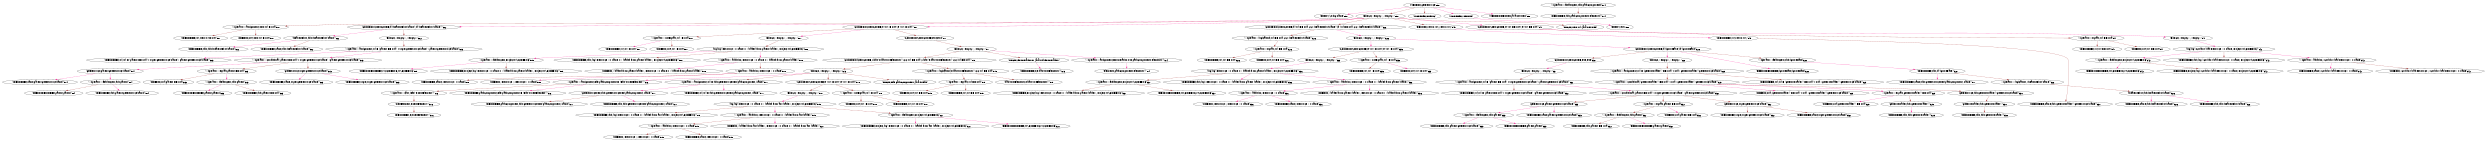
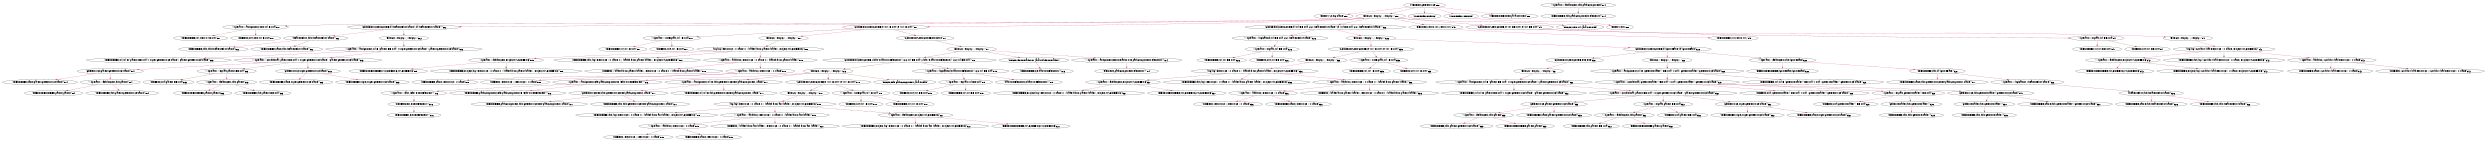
(1934, 44) -> (2027, 99)
(1724, 60) -> (1782, 65)
(2021, 93) -> (2021, 93)
